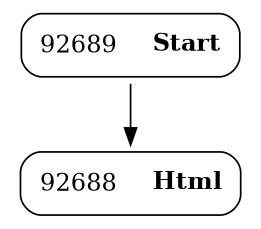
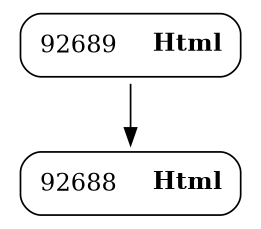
(187, 44) -> (188, 44)
